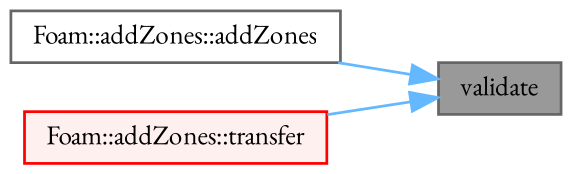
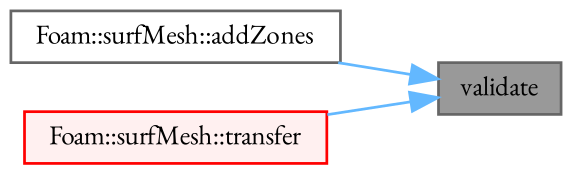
(176, 37) -> (176, 37)
(176, 138) -> (176, 138)
